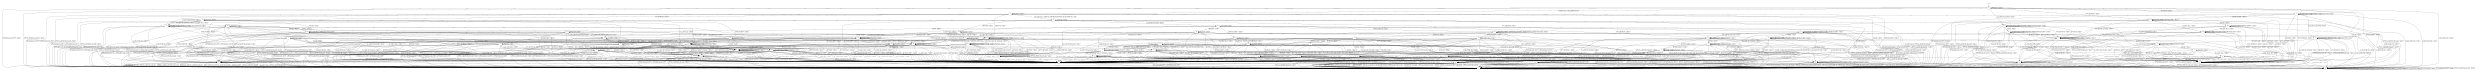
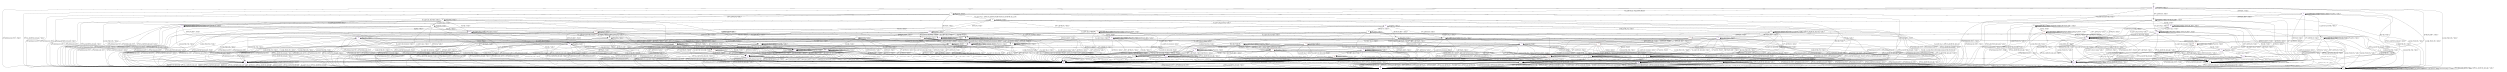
(881, 41) -> (942, 41)
